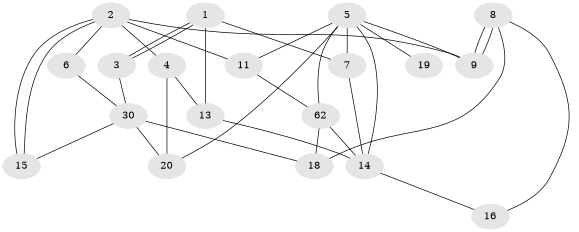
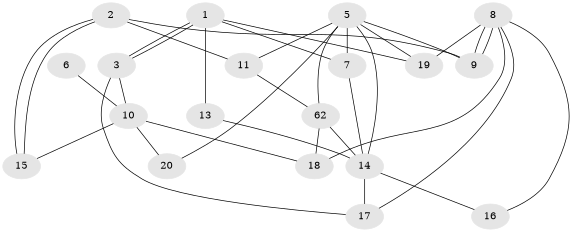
none -> (315, 40)
(89, 41) -> none
none -> (459, 41)
(167, 66) -> none
(129, 116) -> (129, 116)
none -> (365, 217)
